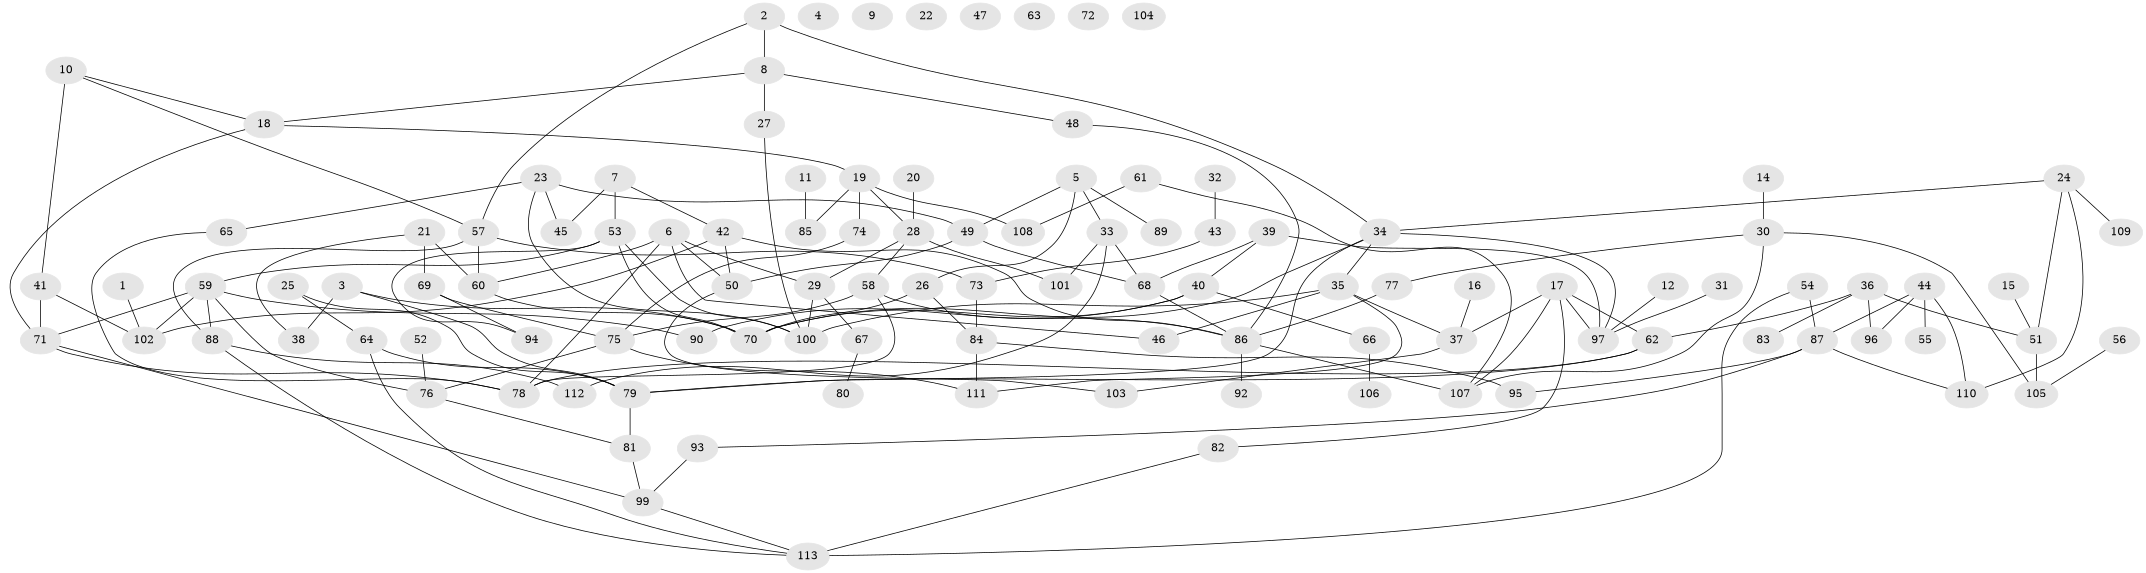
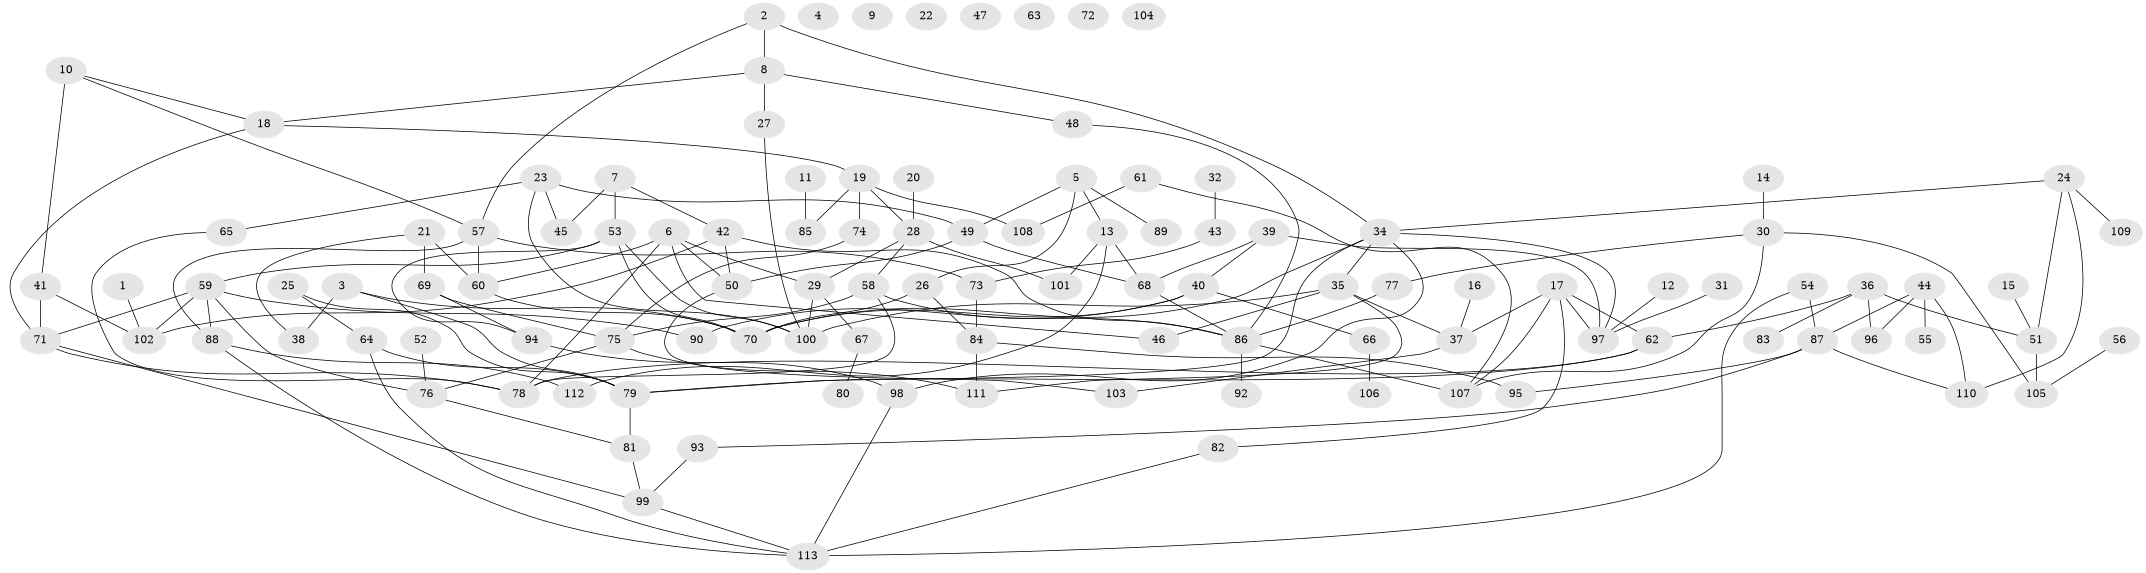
(1107, 232) -> (1107, 232)
none -> (897, 394)
